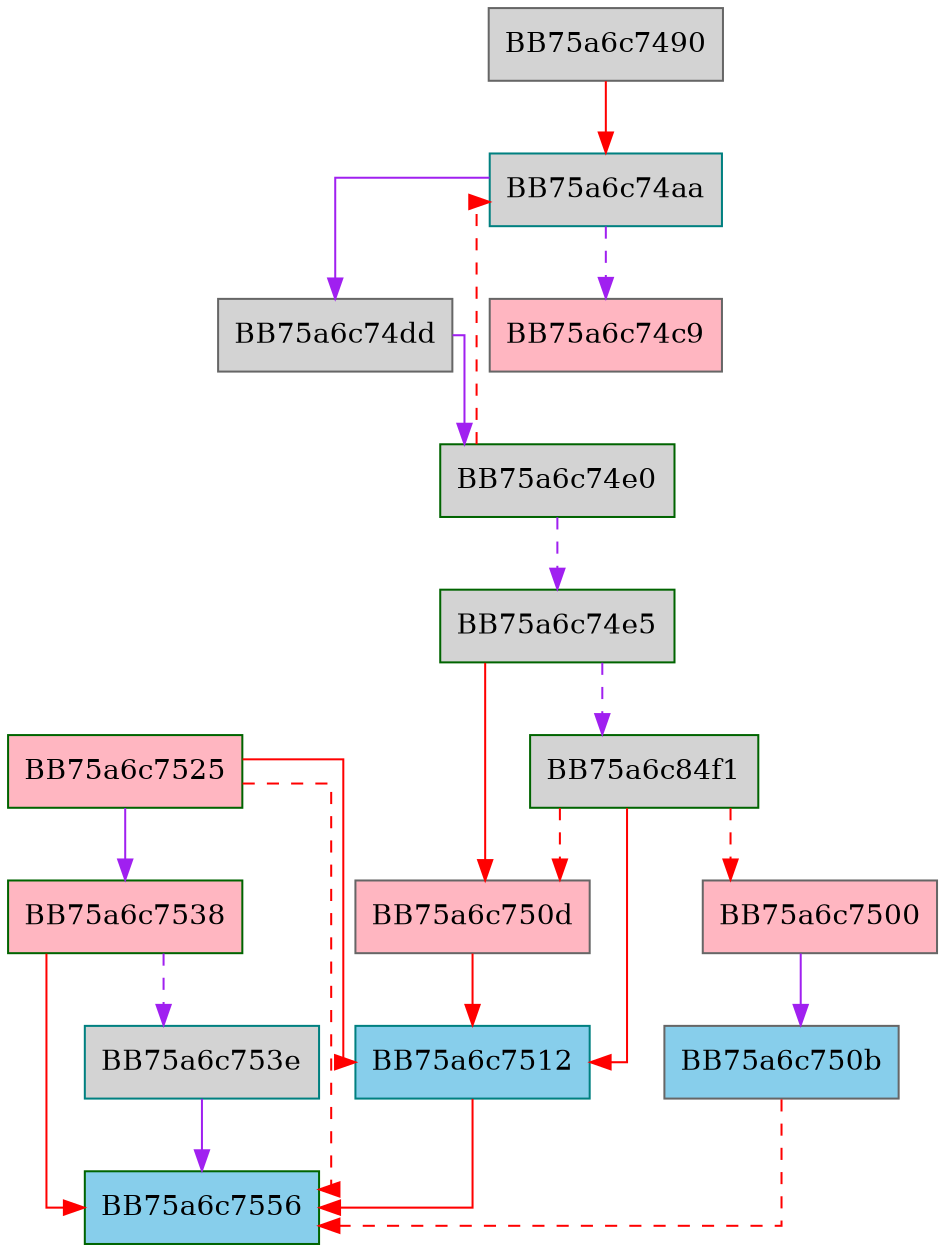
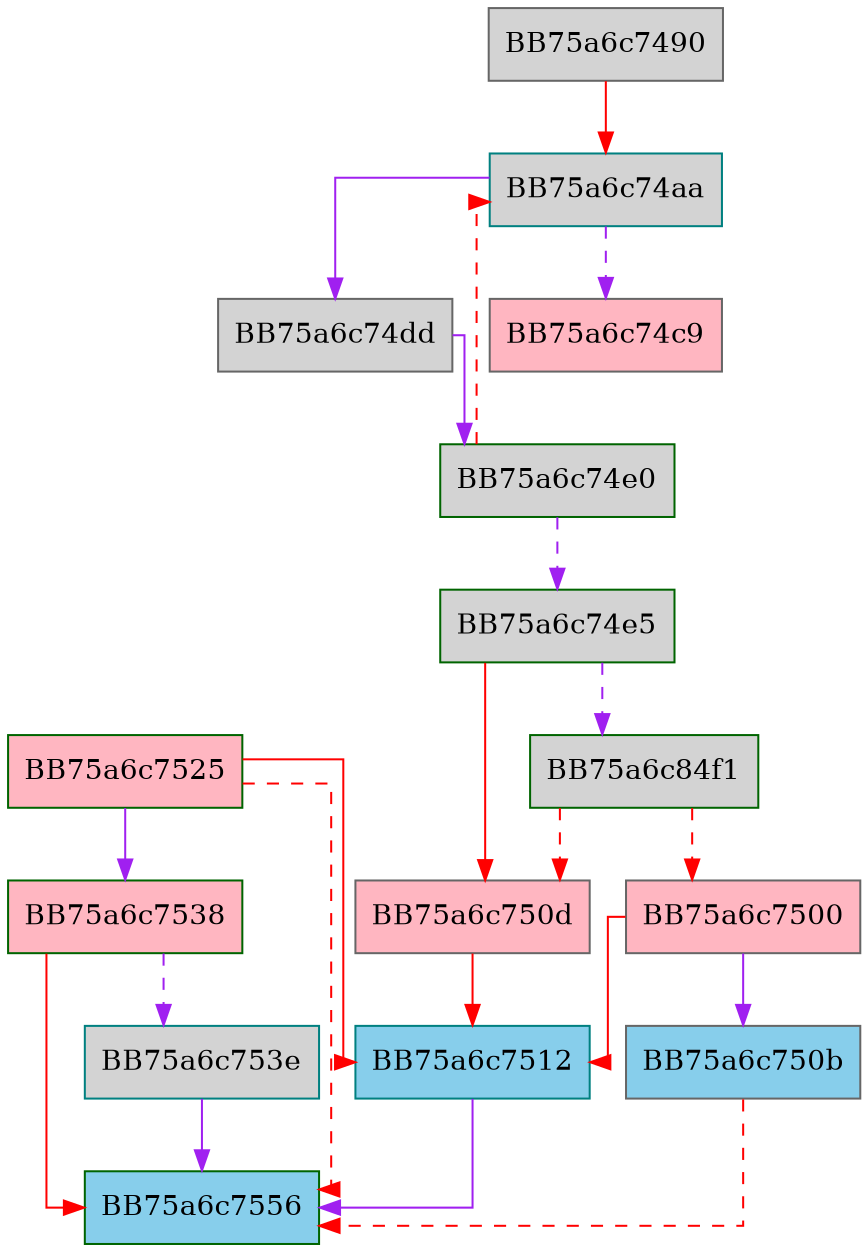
(627, 943) -> (608, 982)
(461, 1208) -> (461, 1208)
